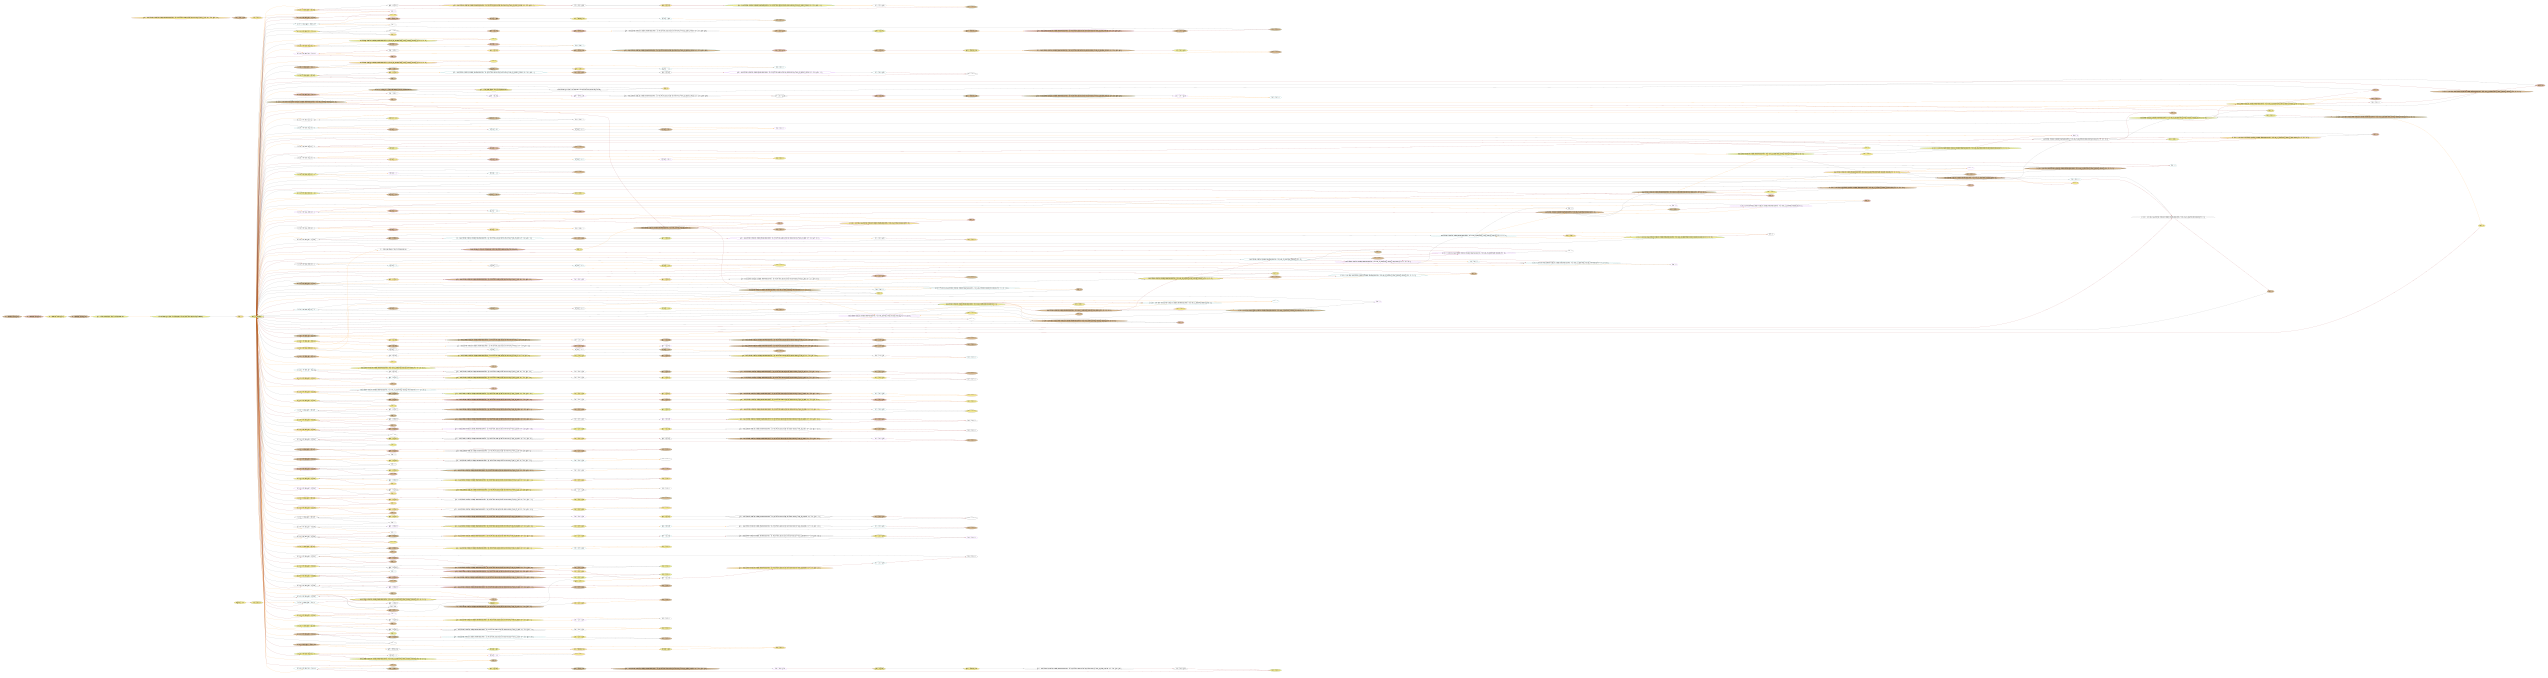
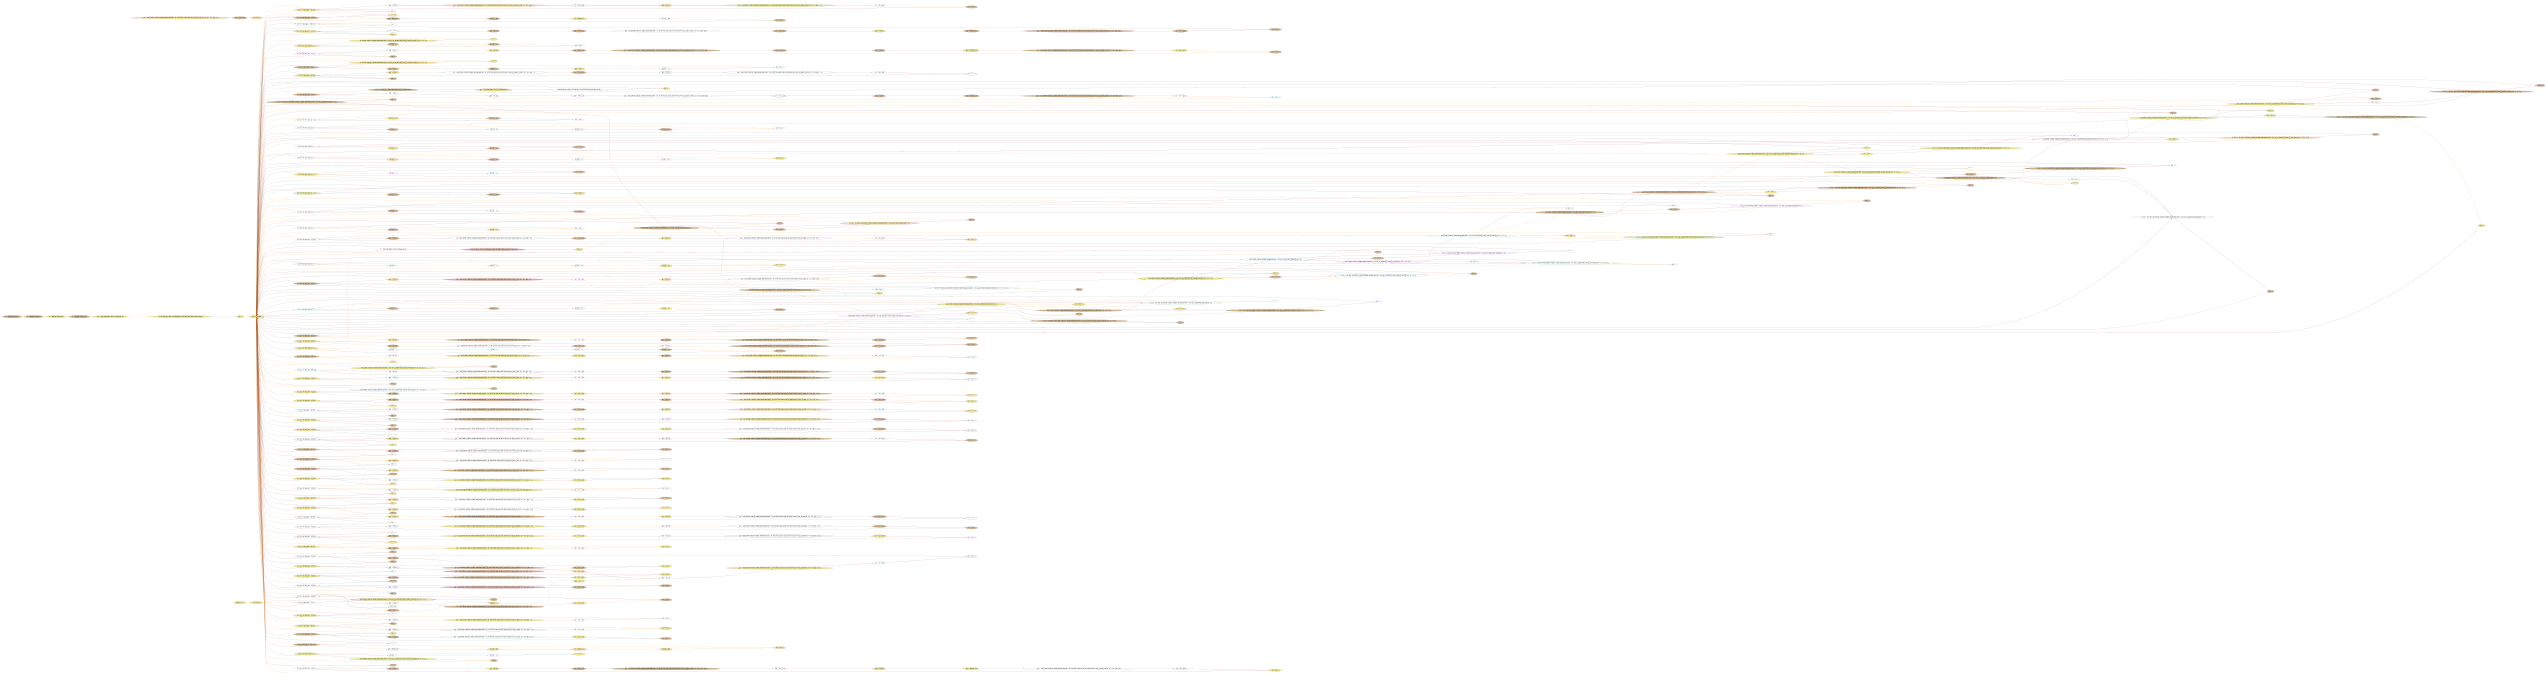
(879, 526) -> (879, 526)
